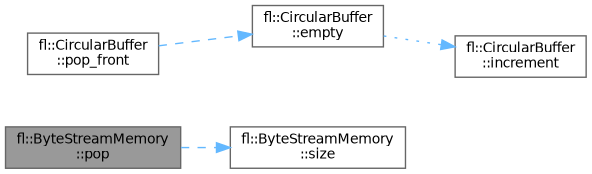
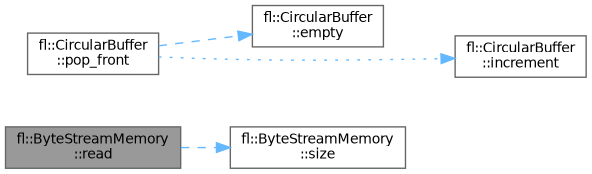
(413, 40) -> (300, 60)
(93, 148) -> (93, 148)
